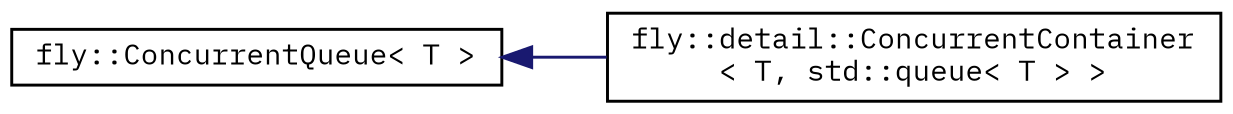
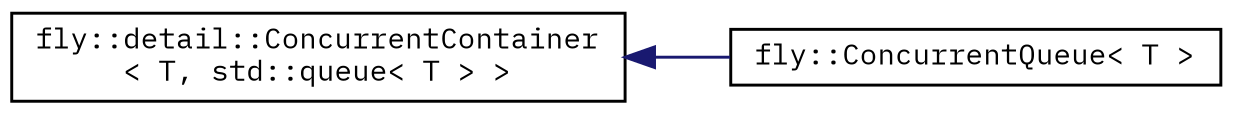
(569, 57) -> (692, 57)
